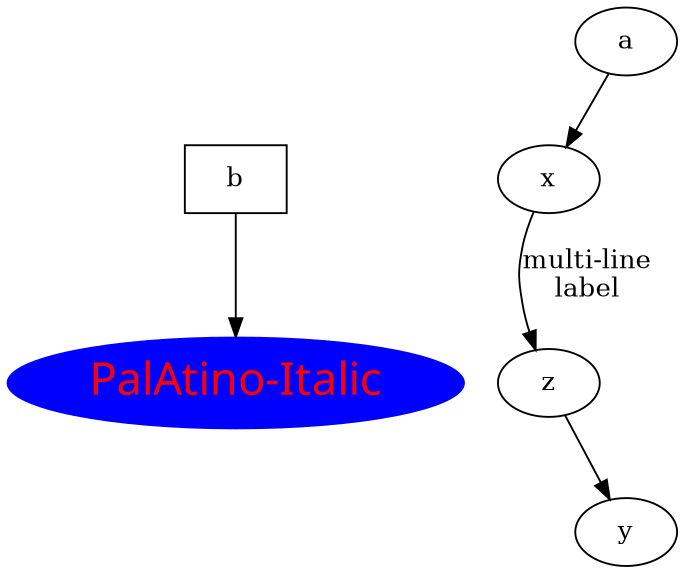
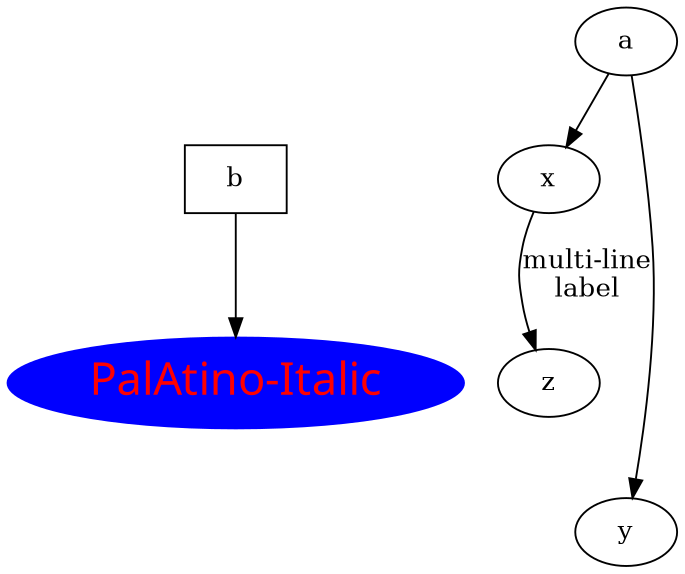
(583, 449) -> (654, 277)
